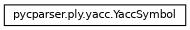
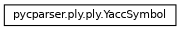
(95, 15) -> (90, 15)
